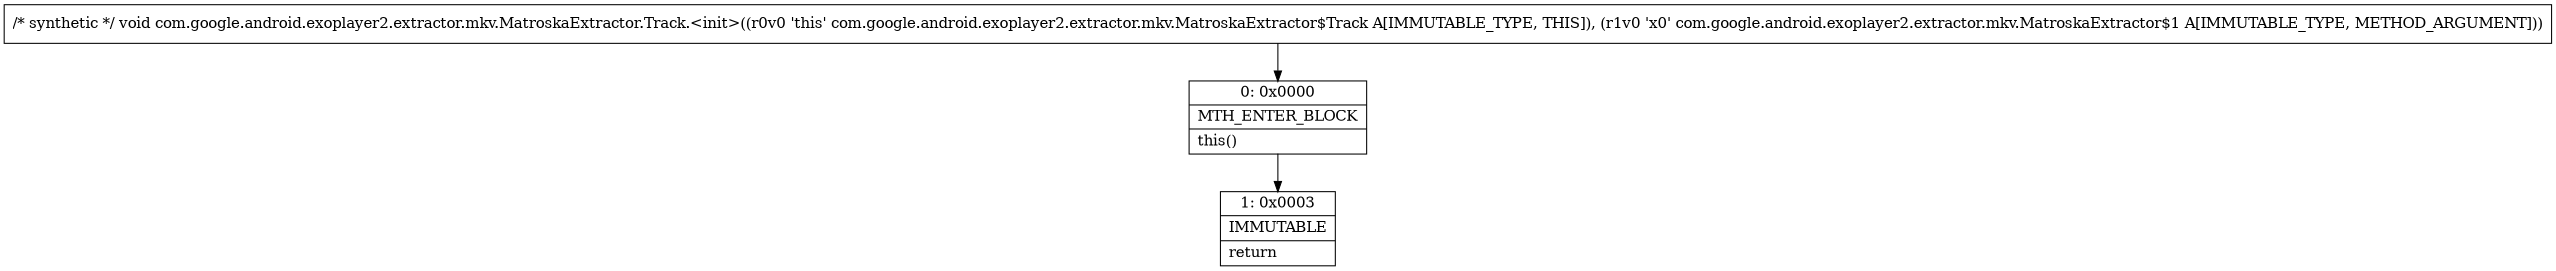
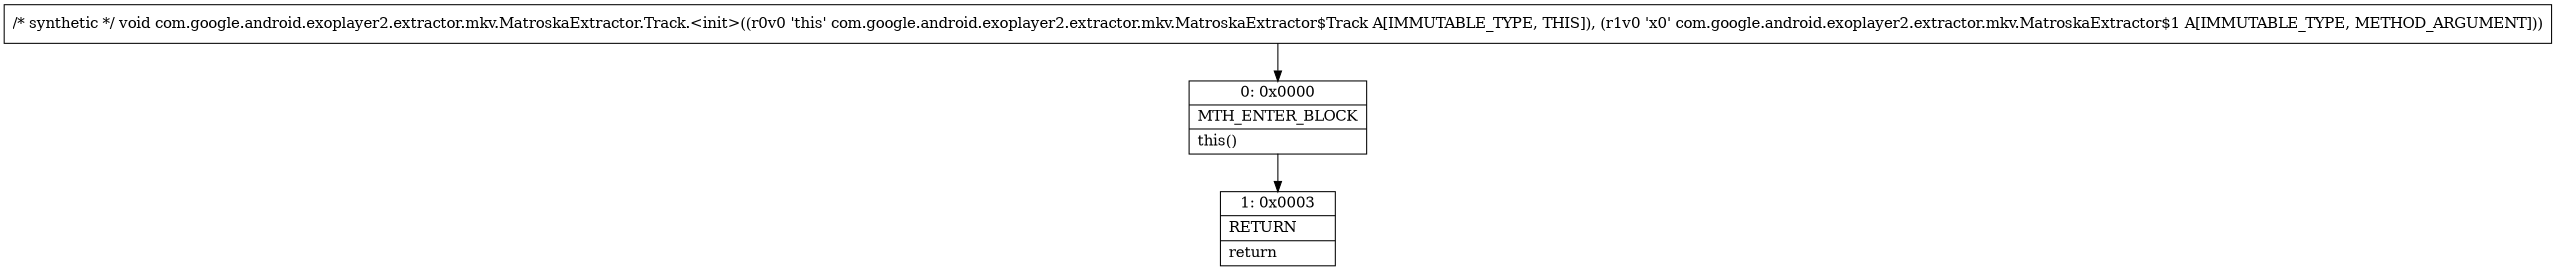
(1278, 228) -> (1263, 228)
